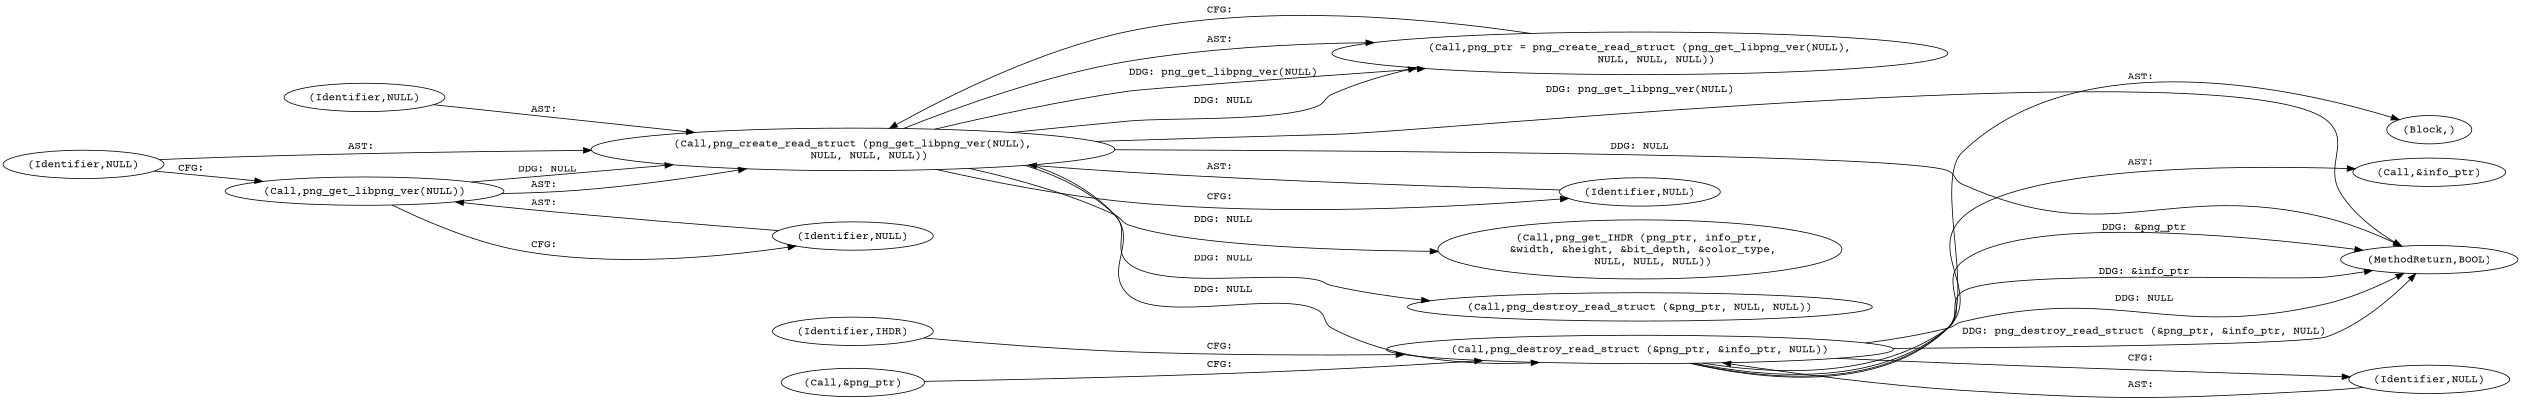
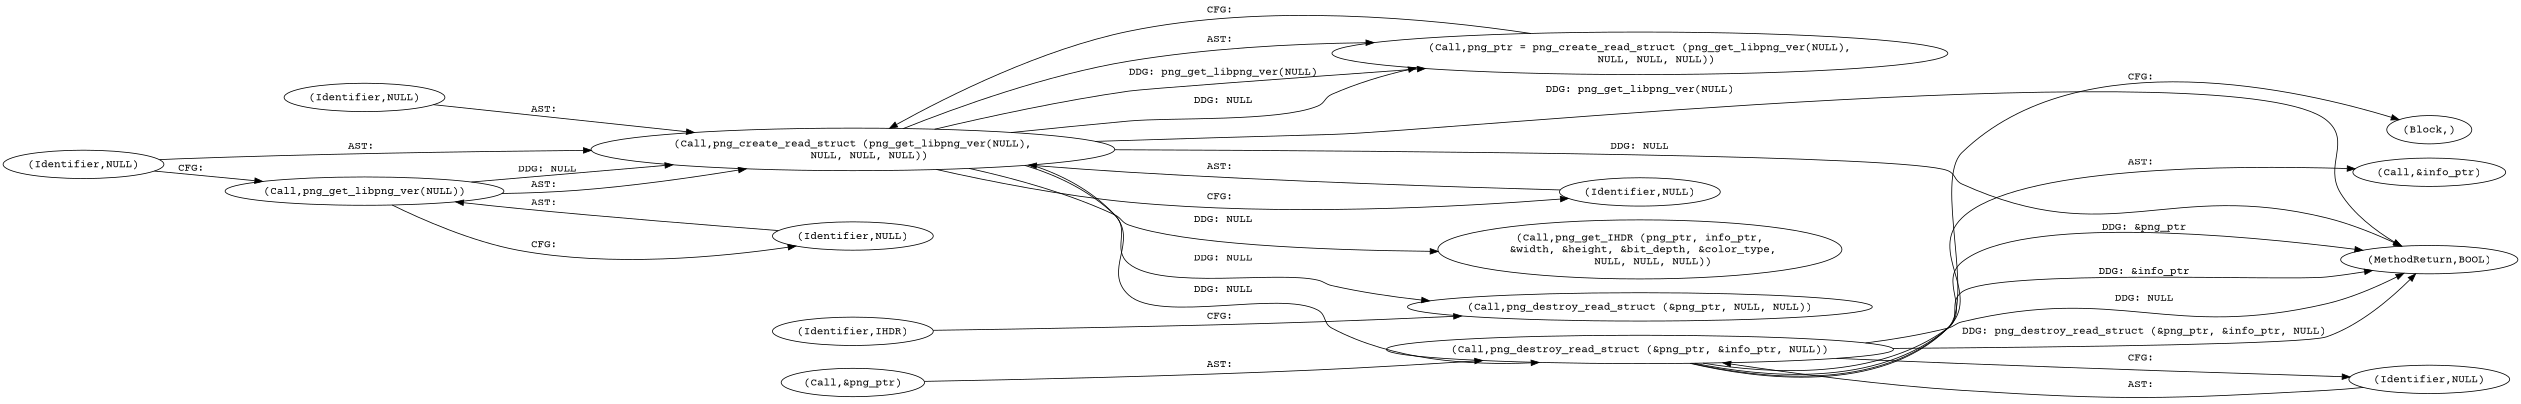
(2144, 77) -> (2144, 77)
(1160, 353) -> (1193, 325)
(1223, 364) -> (1223, 364)
